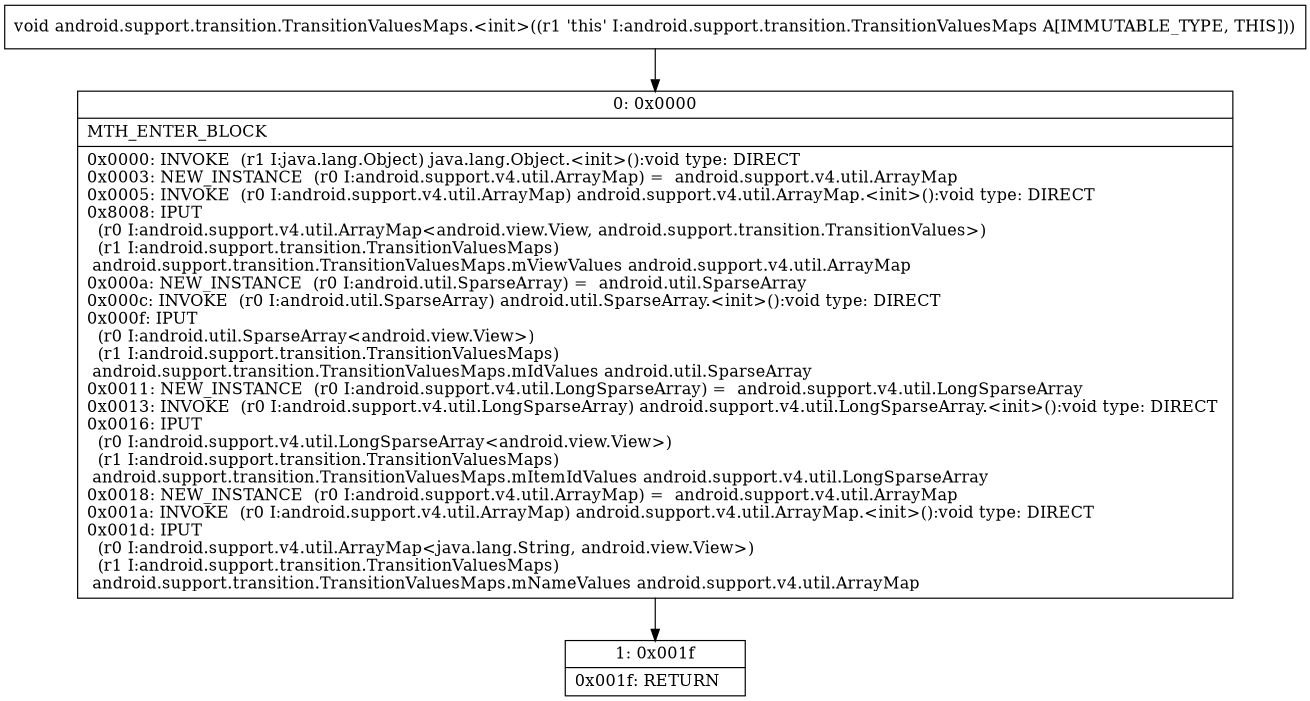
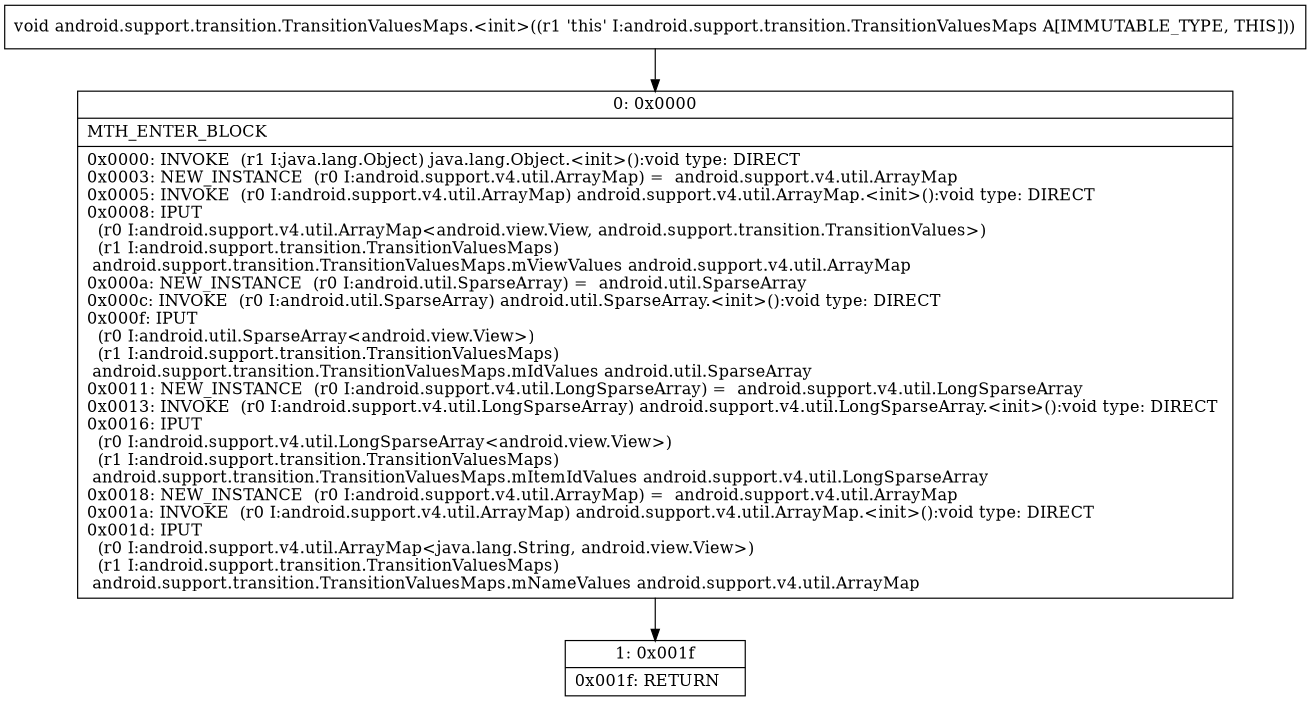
(150, 213) -> (150, 213)
